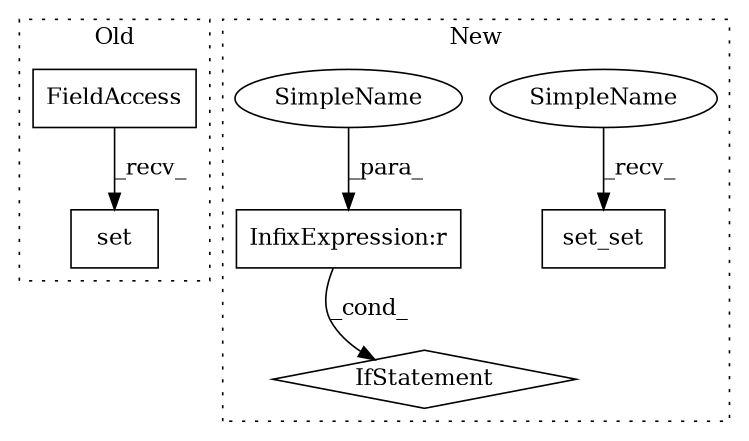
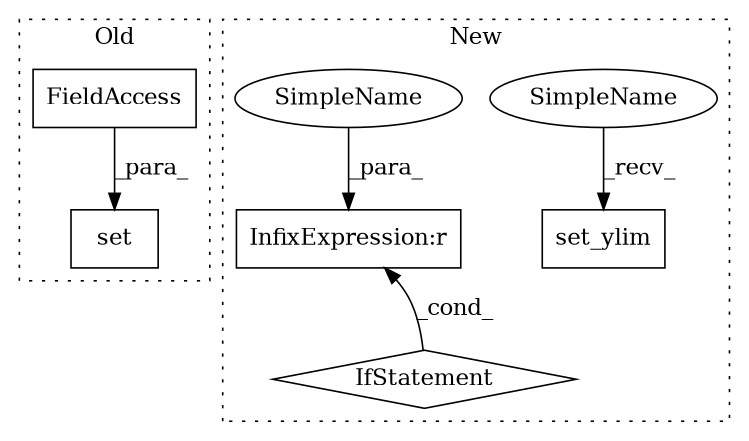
(151, 169) -> (151, 169)
(604, 239) -> (604, 239)
(328, 316) -> (415, 313)
